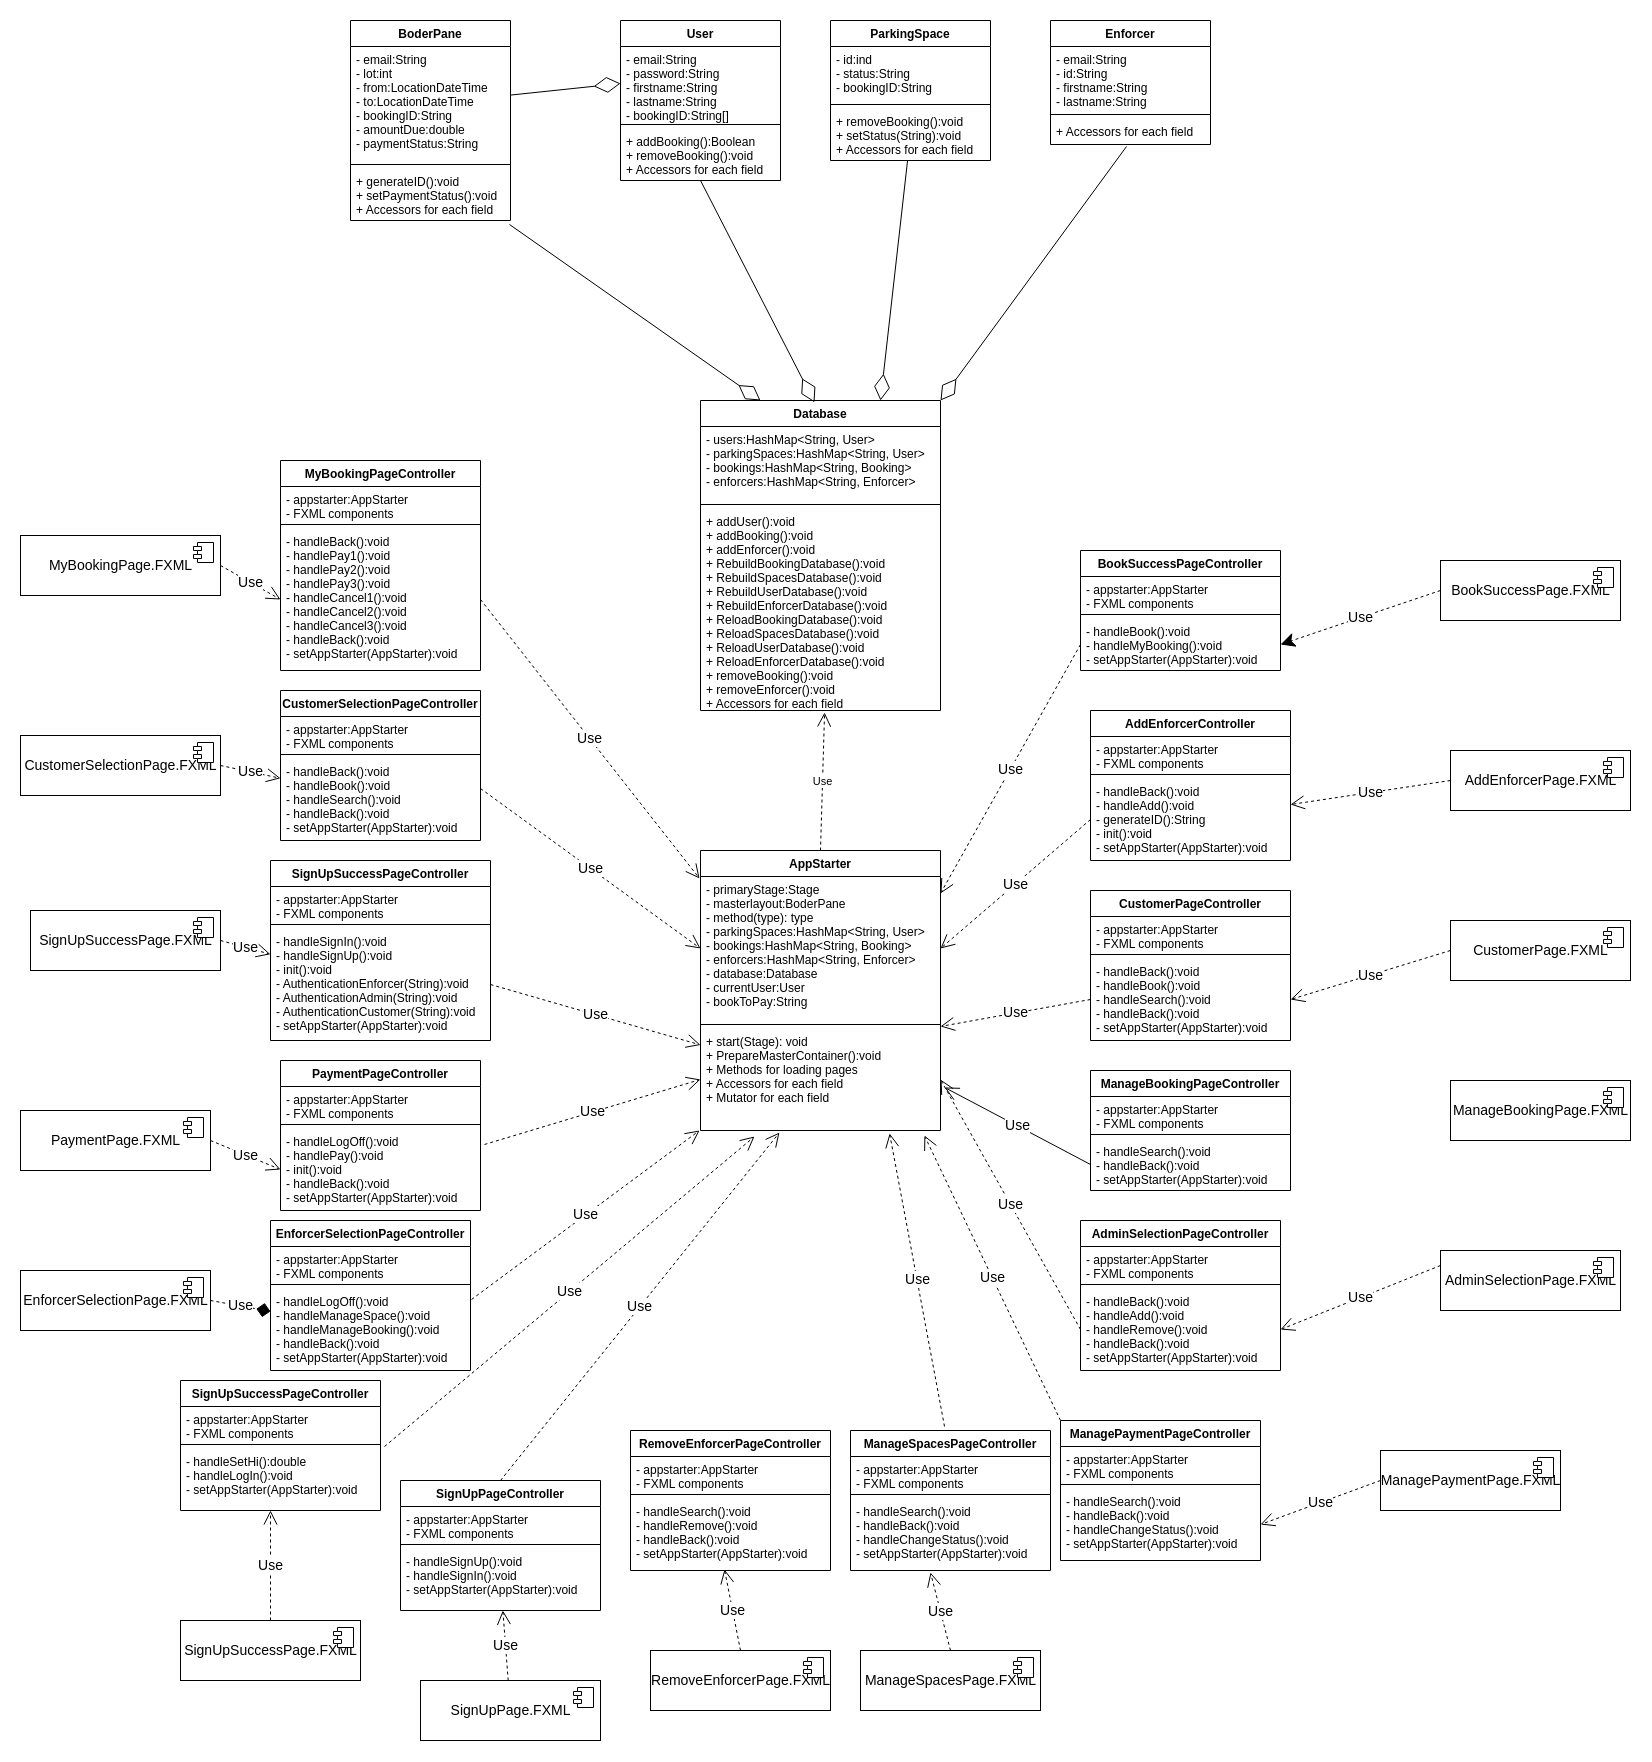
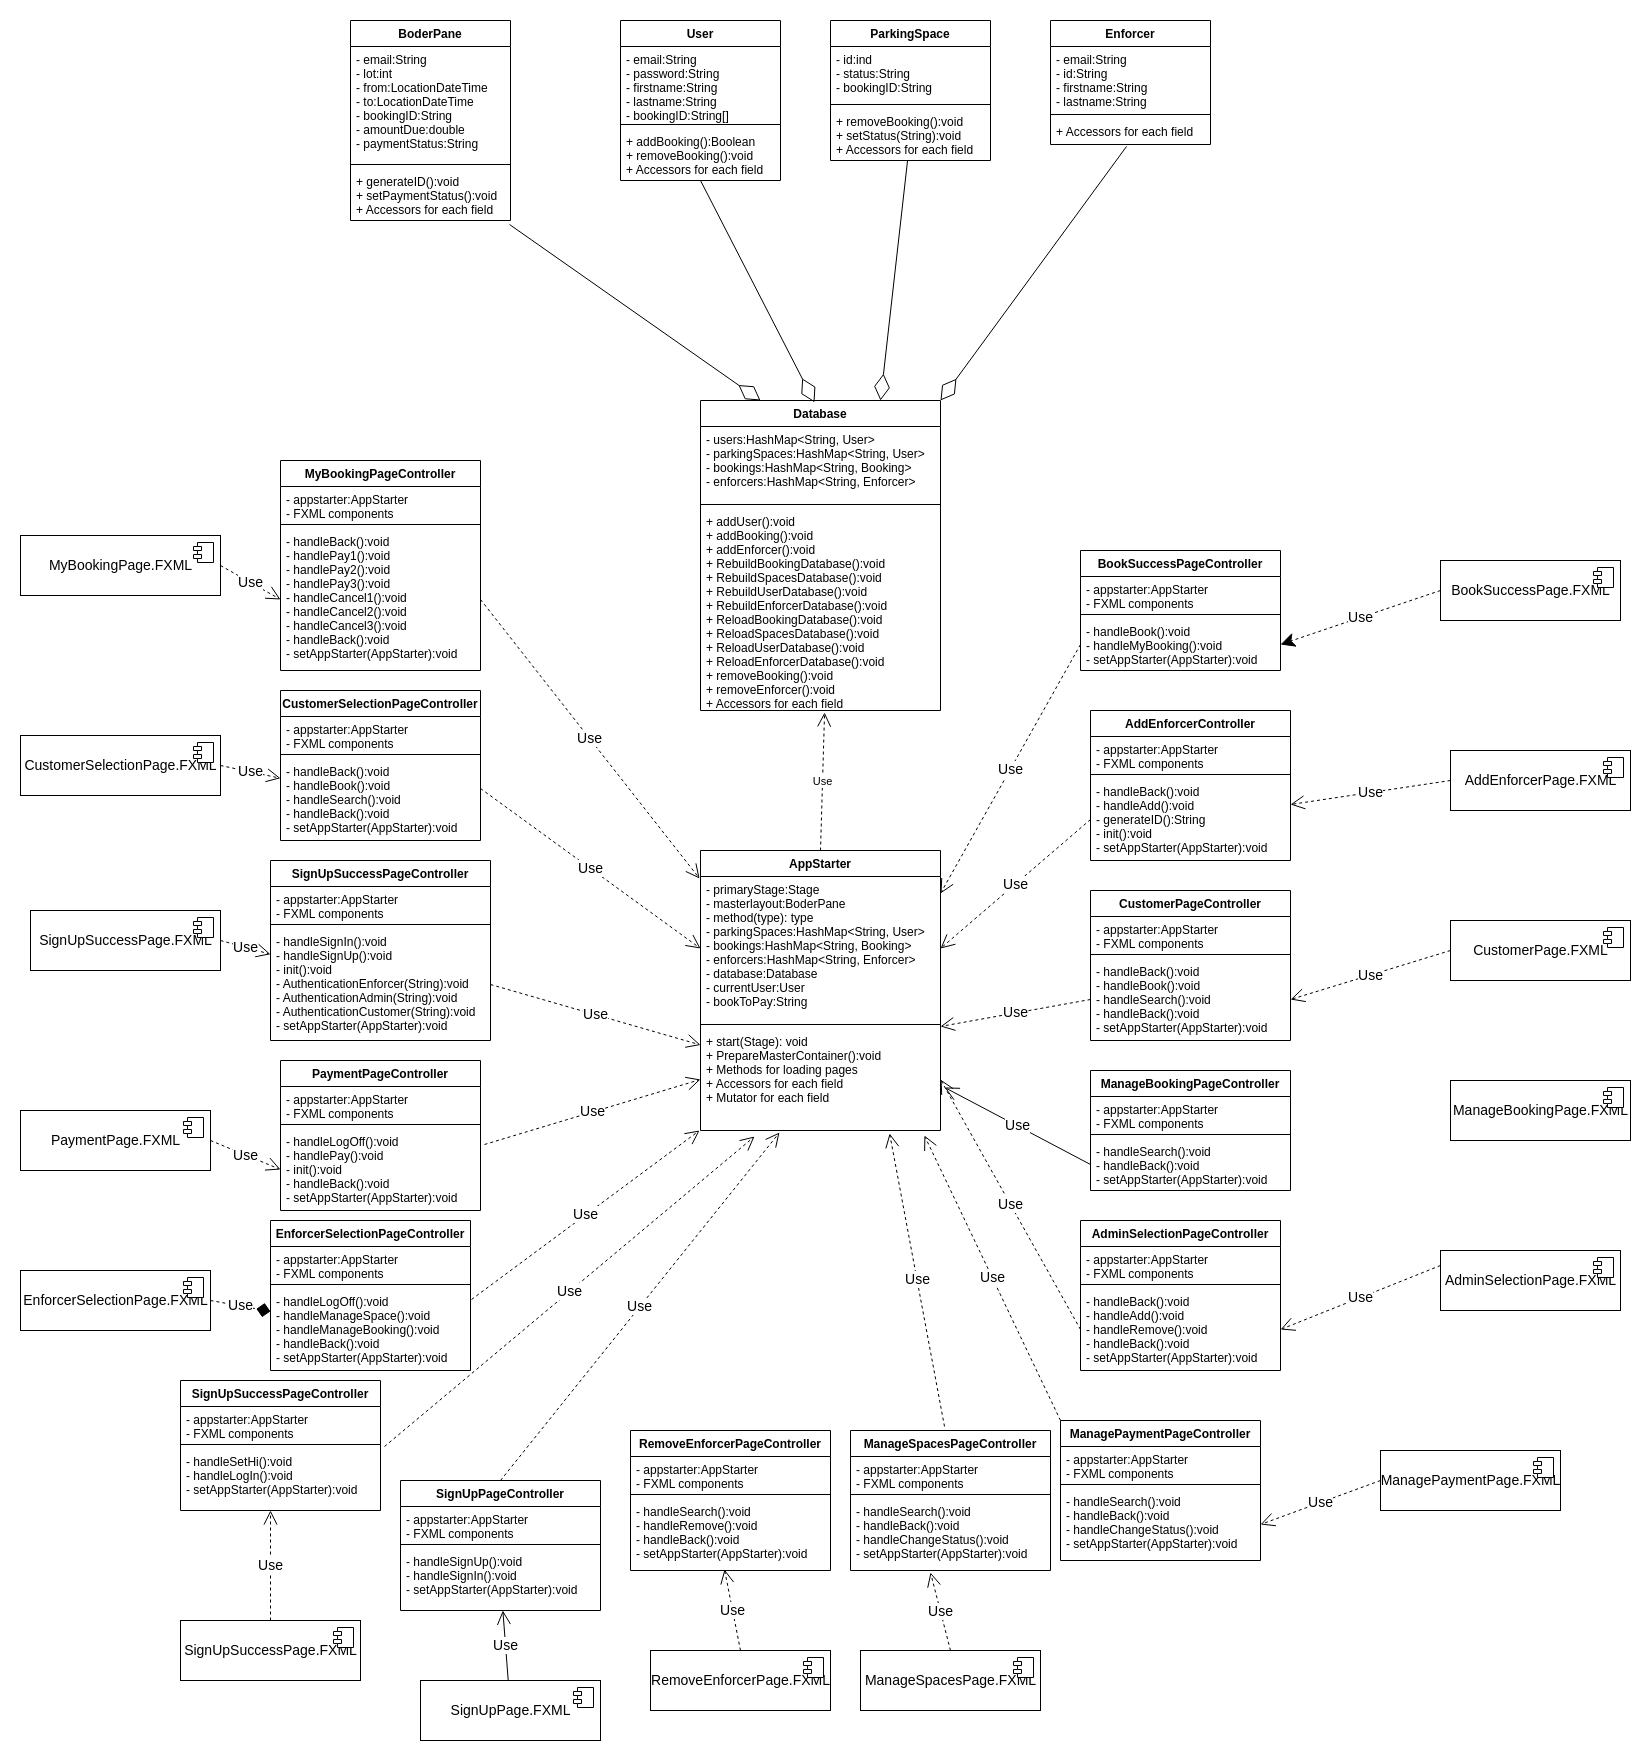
(553, 91) -> none
(252, 1462) -> (245, 1462)
(507, 1667) -> (507, 1667)
